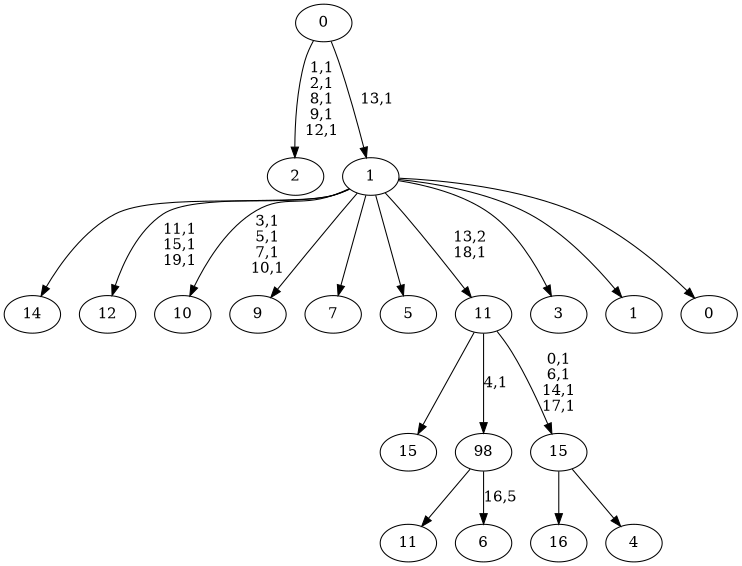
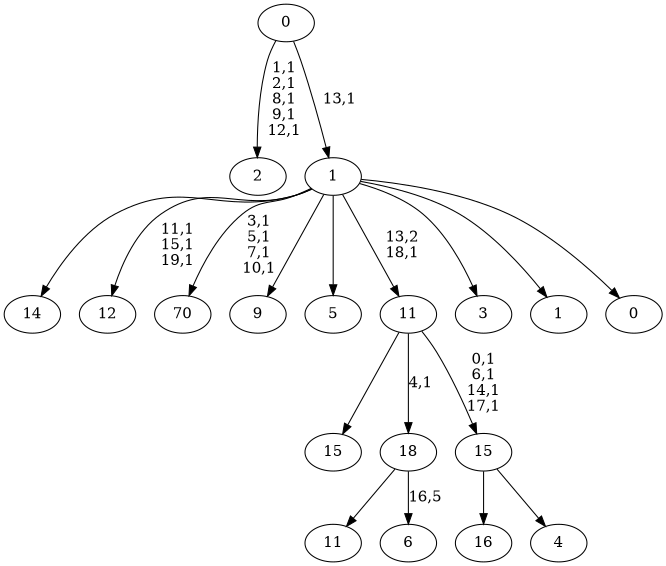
(183, 314) -> (183, 314)
(333, 314) -> none
(484, 452) -> (408, 452)
